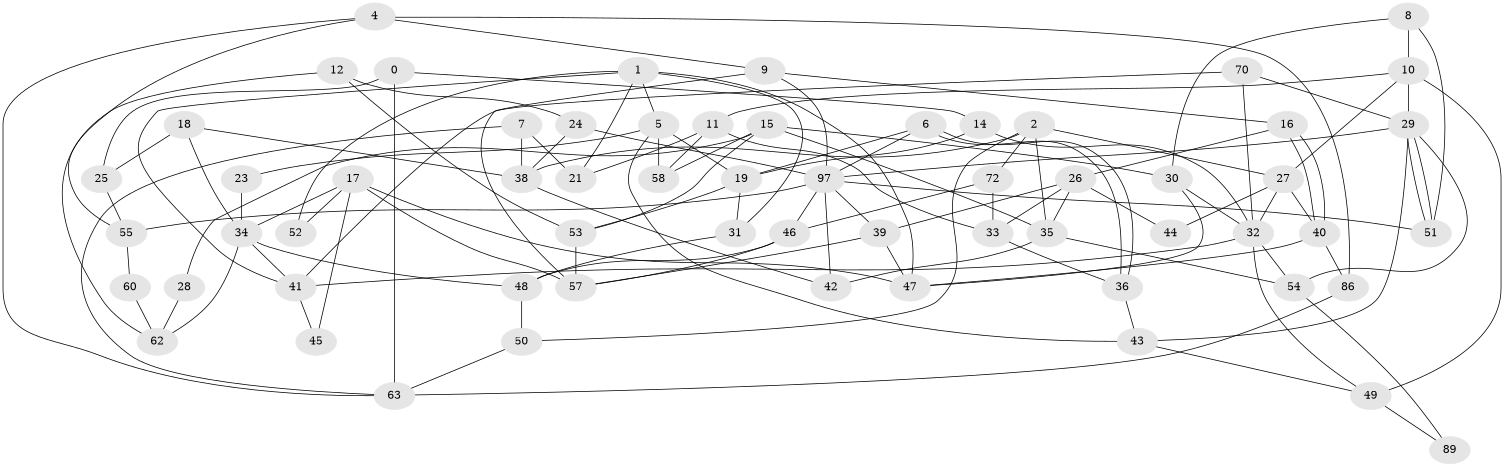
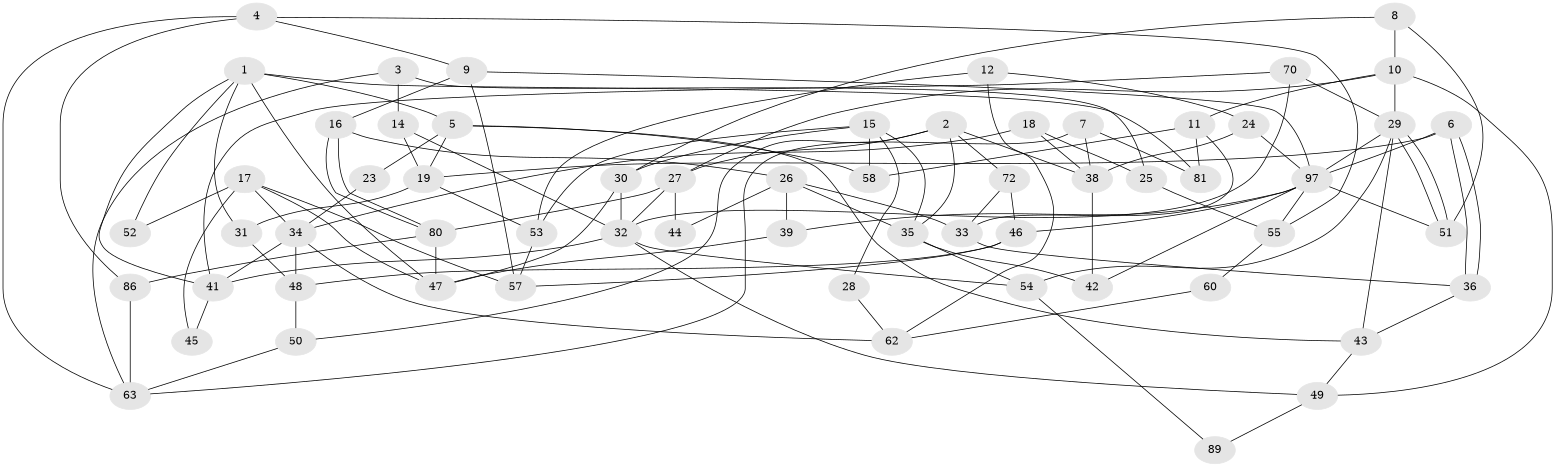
(394, 71) -> (398, 71)
(576, 179) -> (1201, 179)
(1320, 233) -> (436, 233)
(755, 258) -> none
